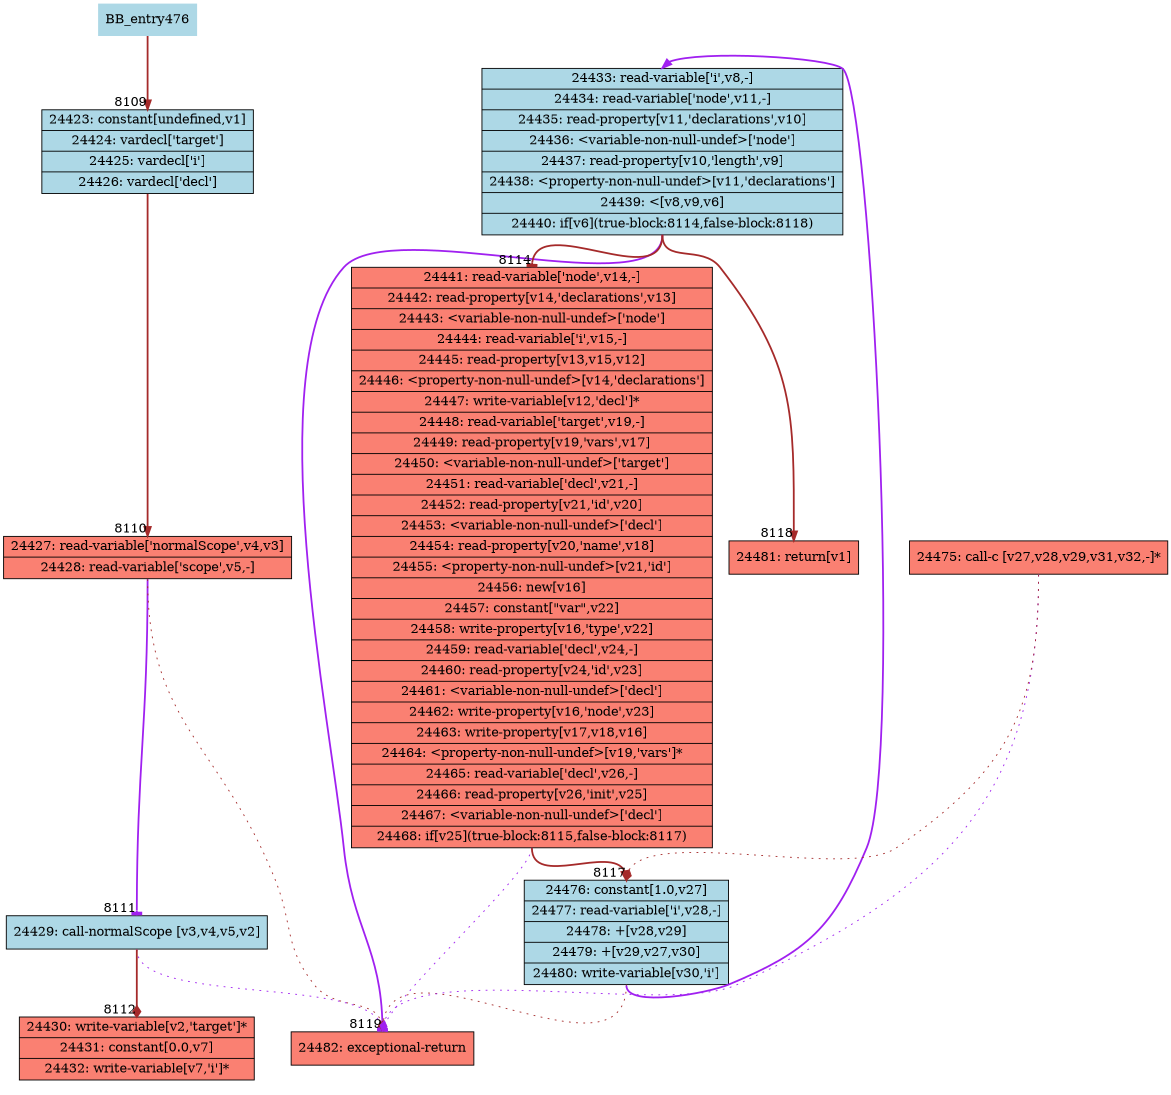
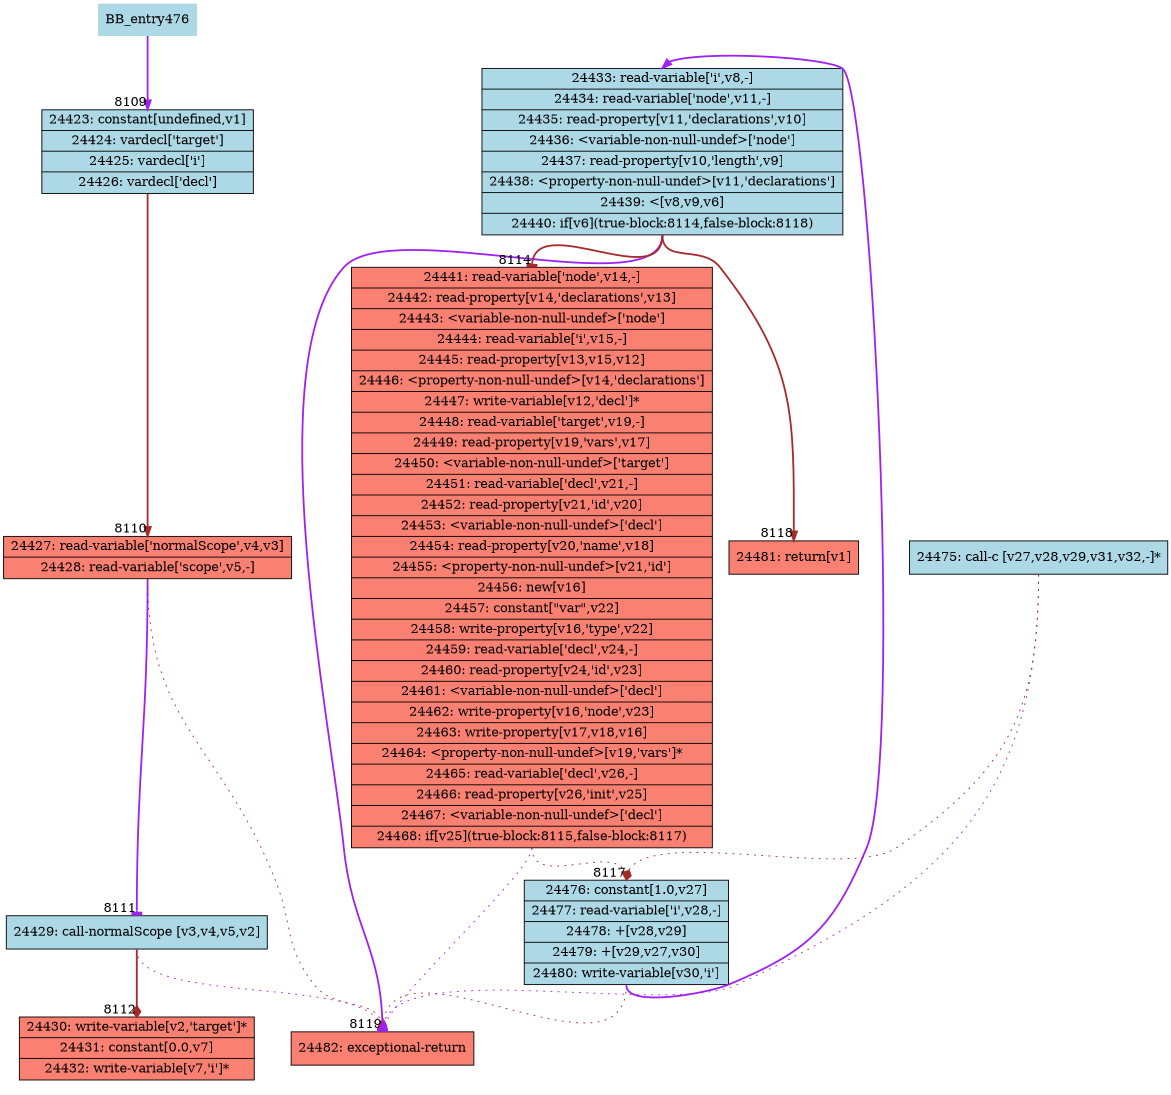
(148, 68) -> (148, 68)
(1039, 558) -> (1039, 558)
(575, 865) -> (575, 865)
